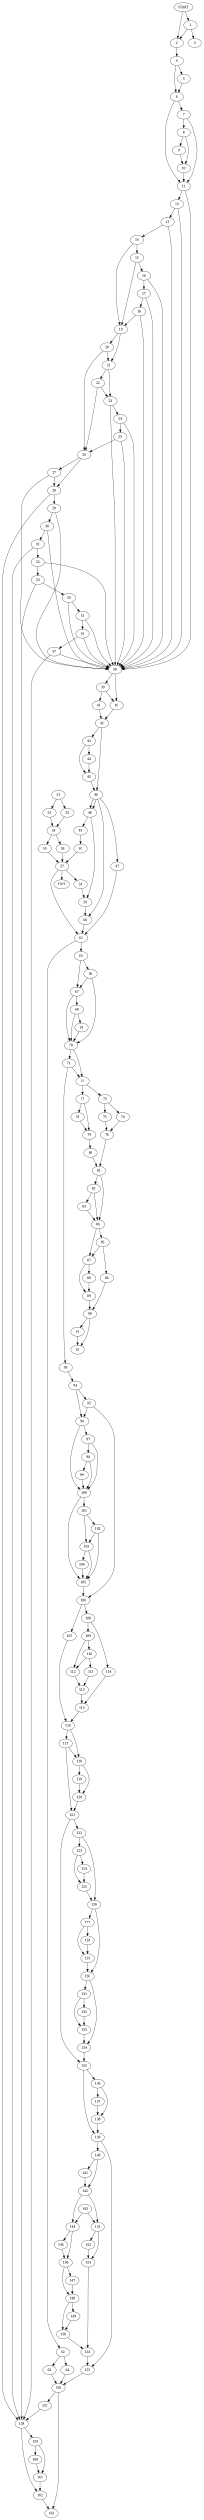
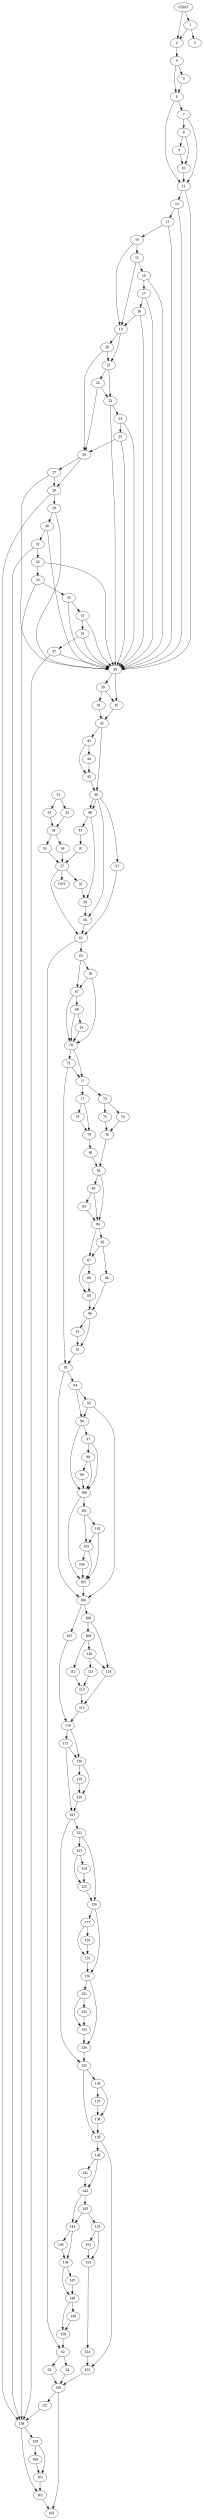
none -> (72, 1358)
none -> (59, 1486)
(82, 1662) -> (98, 1662)
(95, 2207) -> (85, 2199)
(74, 2342) -> (63, 2342)
